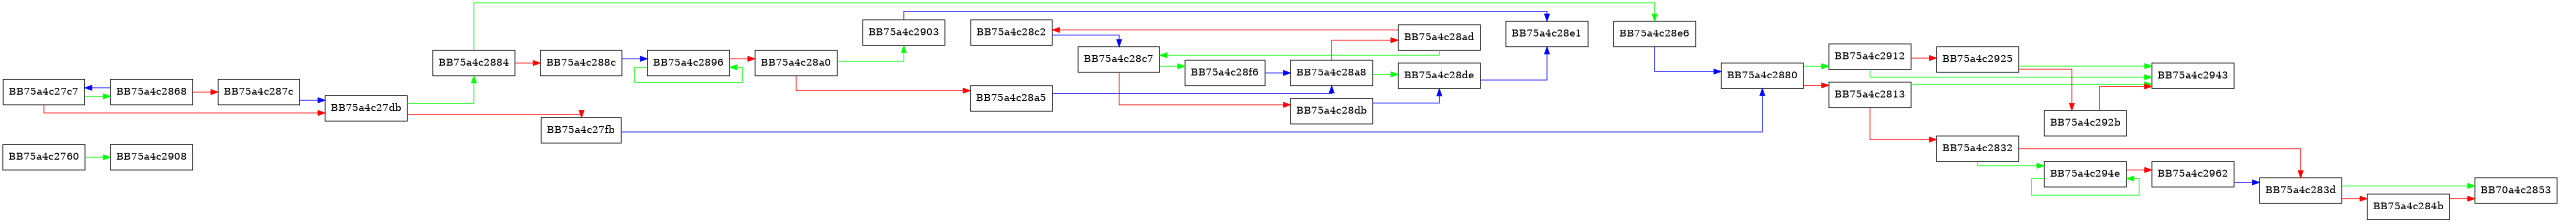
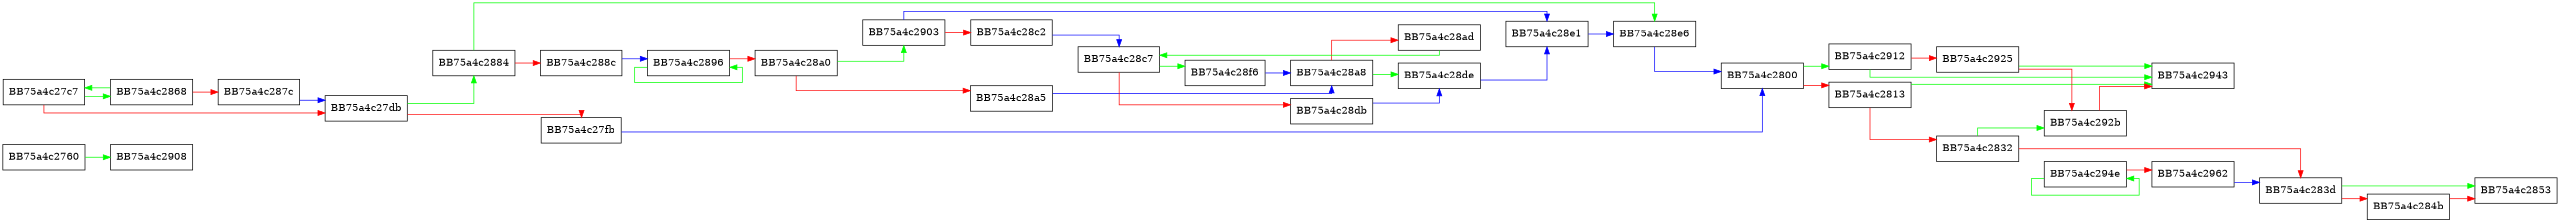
(1229, 30) -> (954, 33)
none -> (1597, 34)
(1762, 76) -> (1762, 76)
(101, 88) -> (101, 88)
(2005, 166) -> (2003, 128)
(2516, 191) -> (2516, 191)
